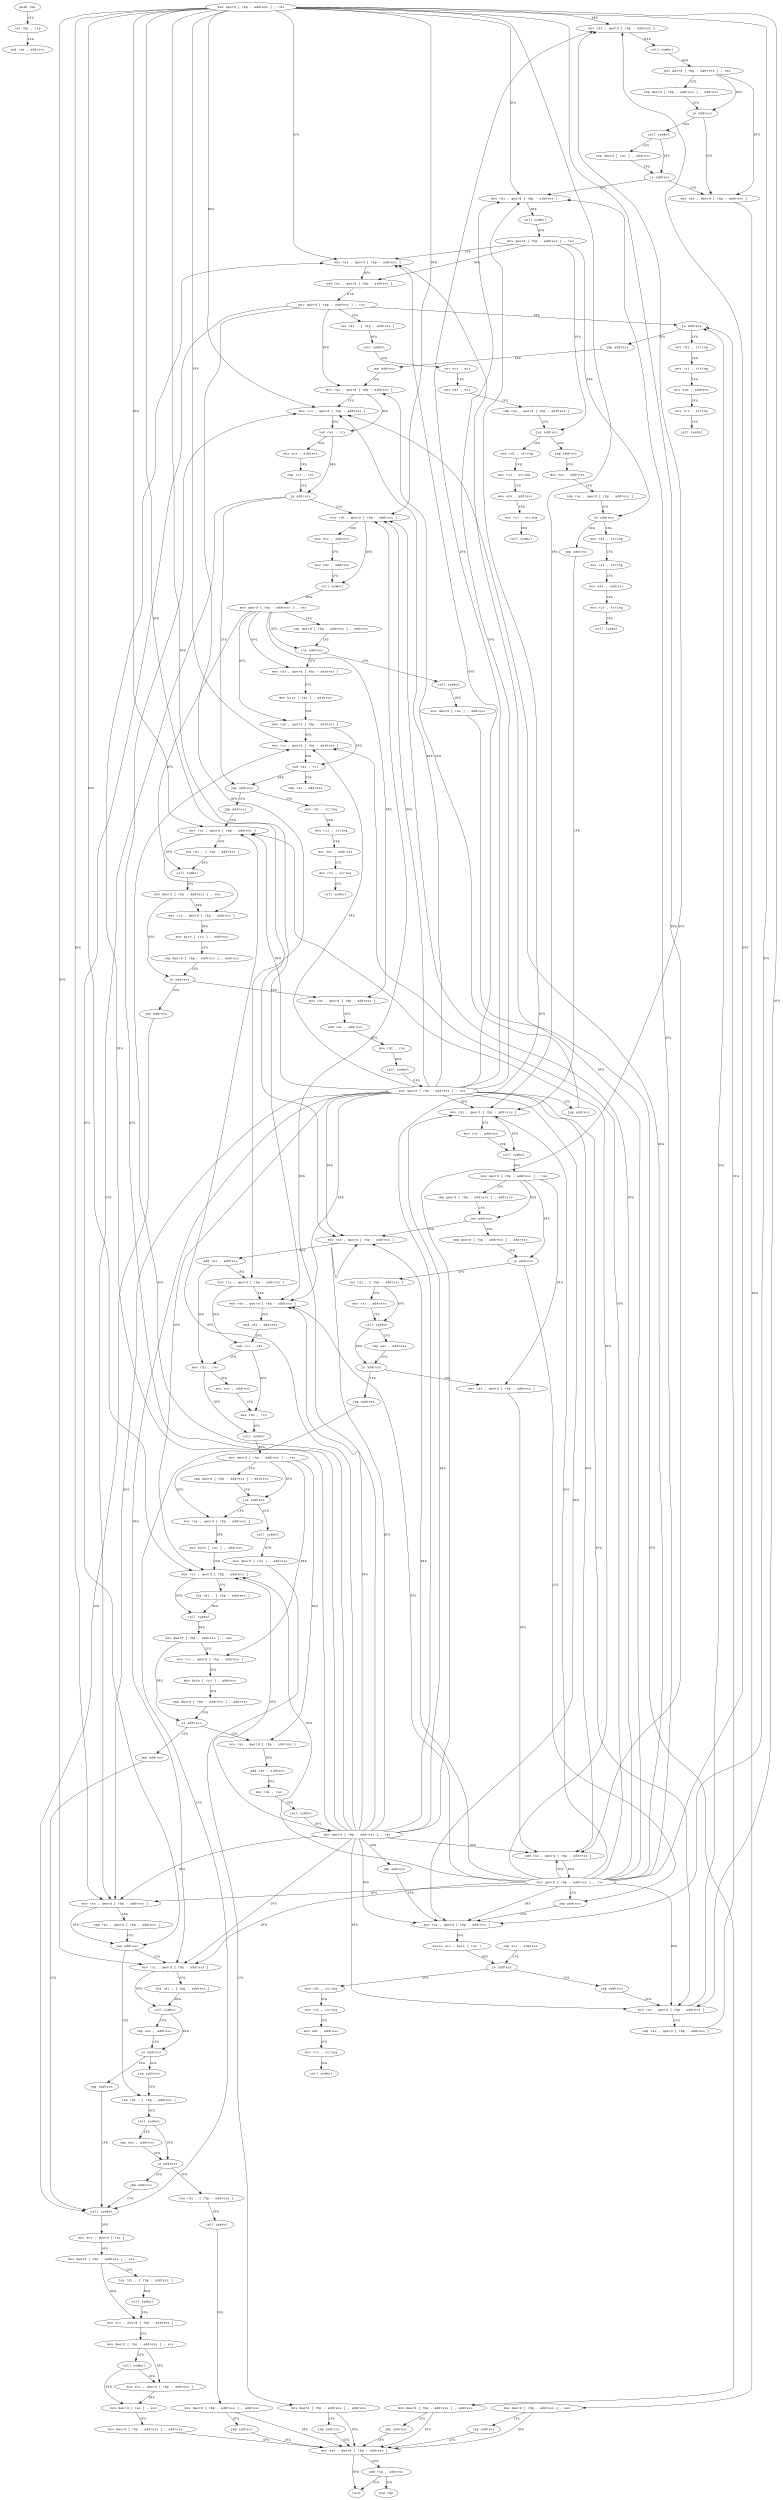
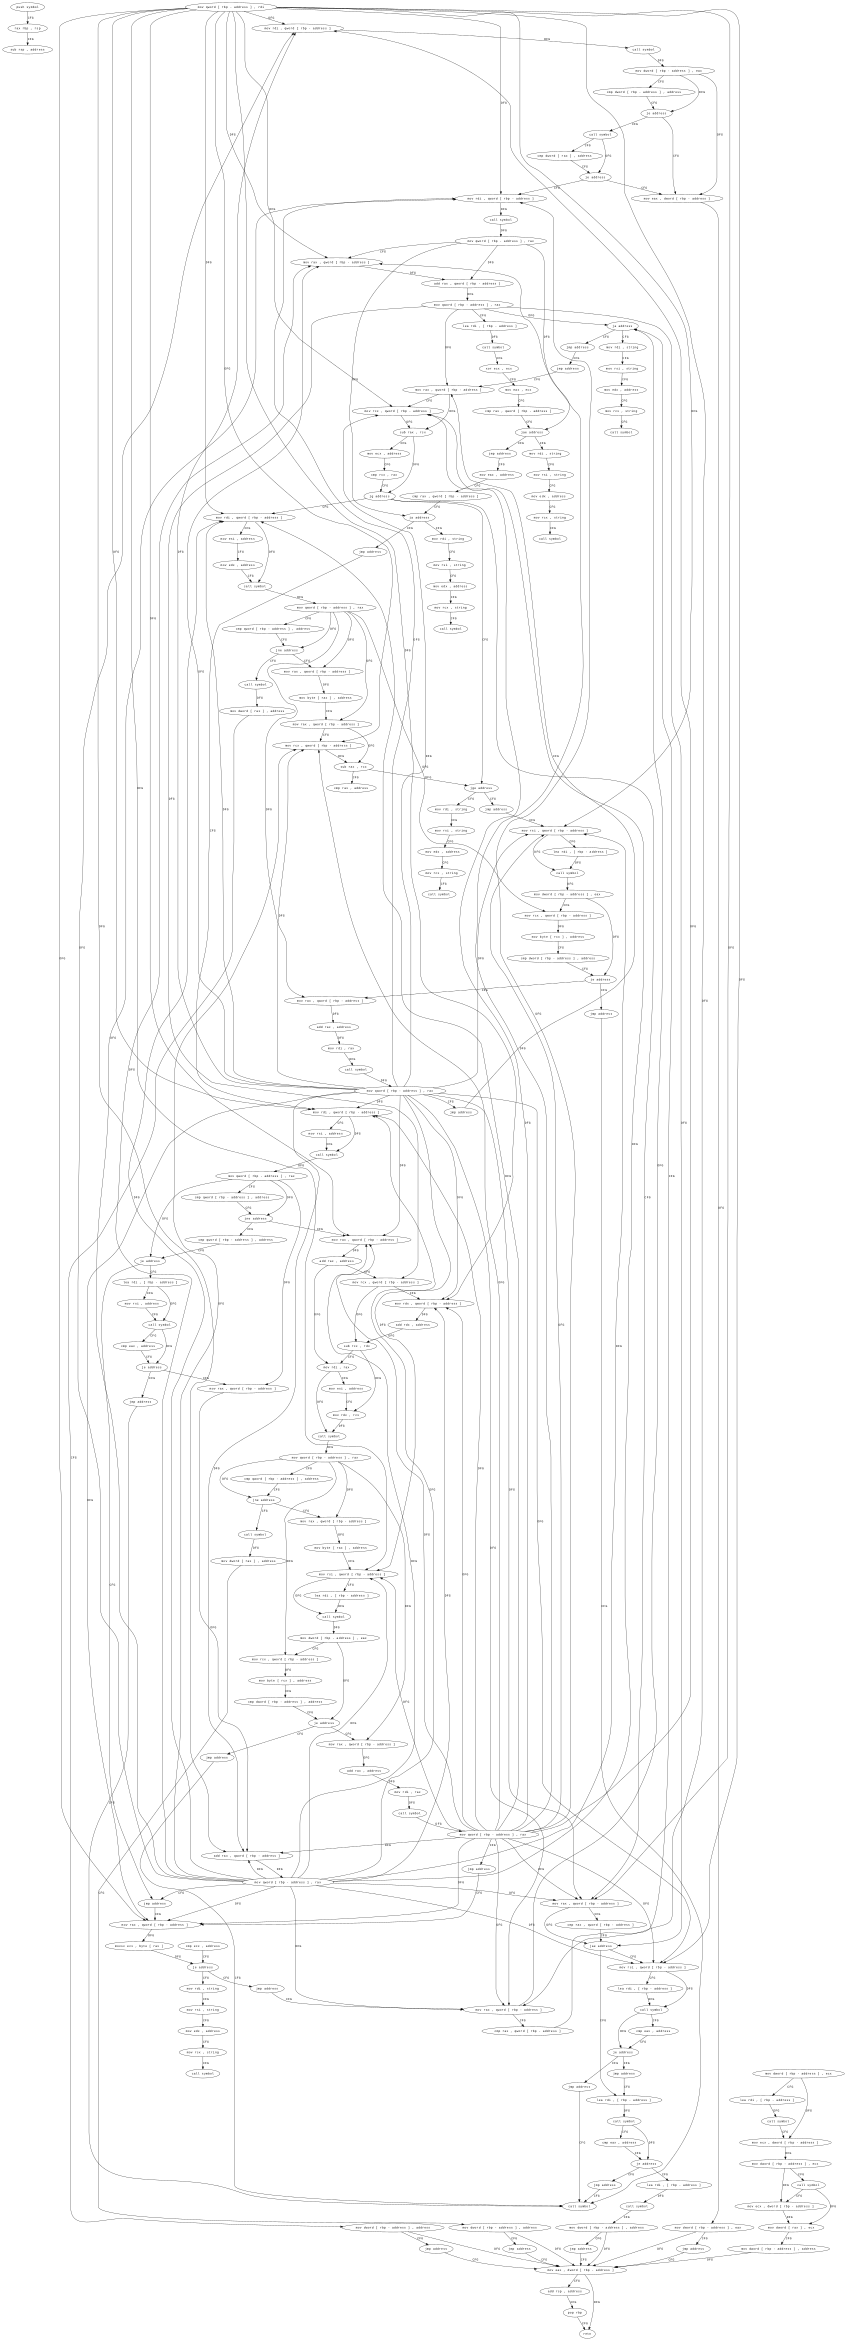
(28, 7) -> (28, 7)
(102, 2238) -> none
(372, 2482) -> (581, 2322)
